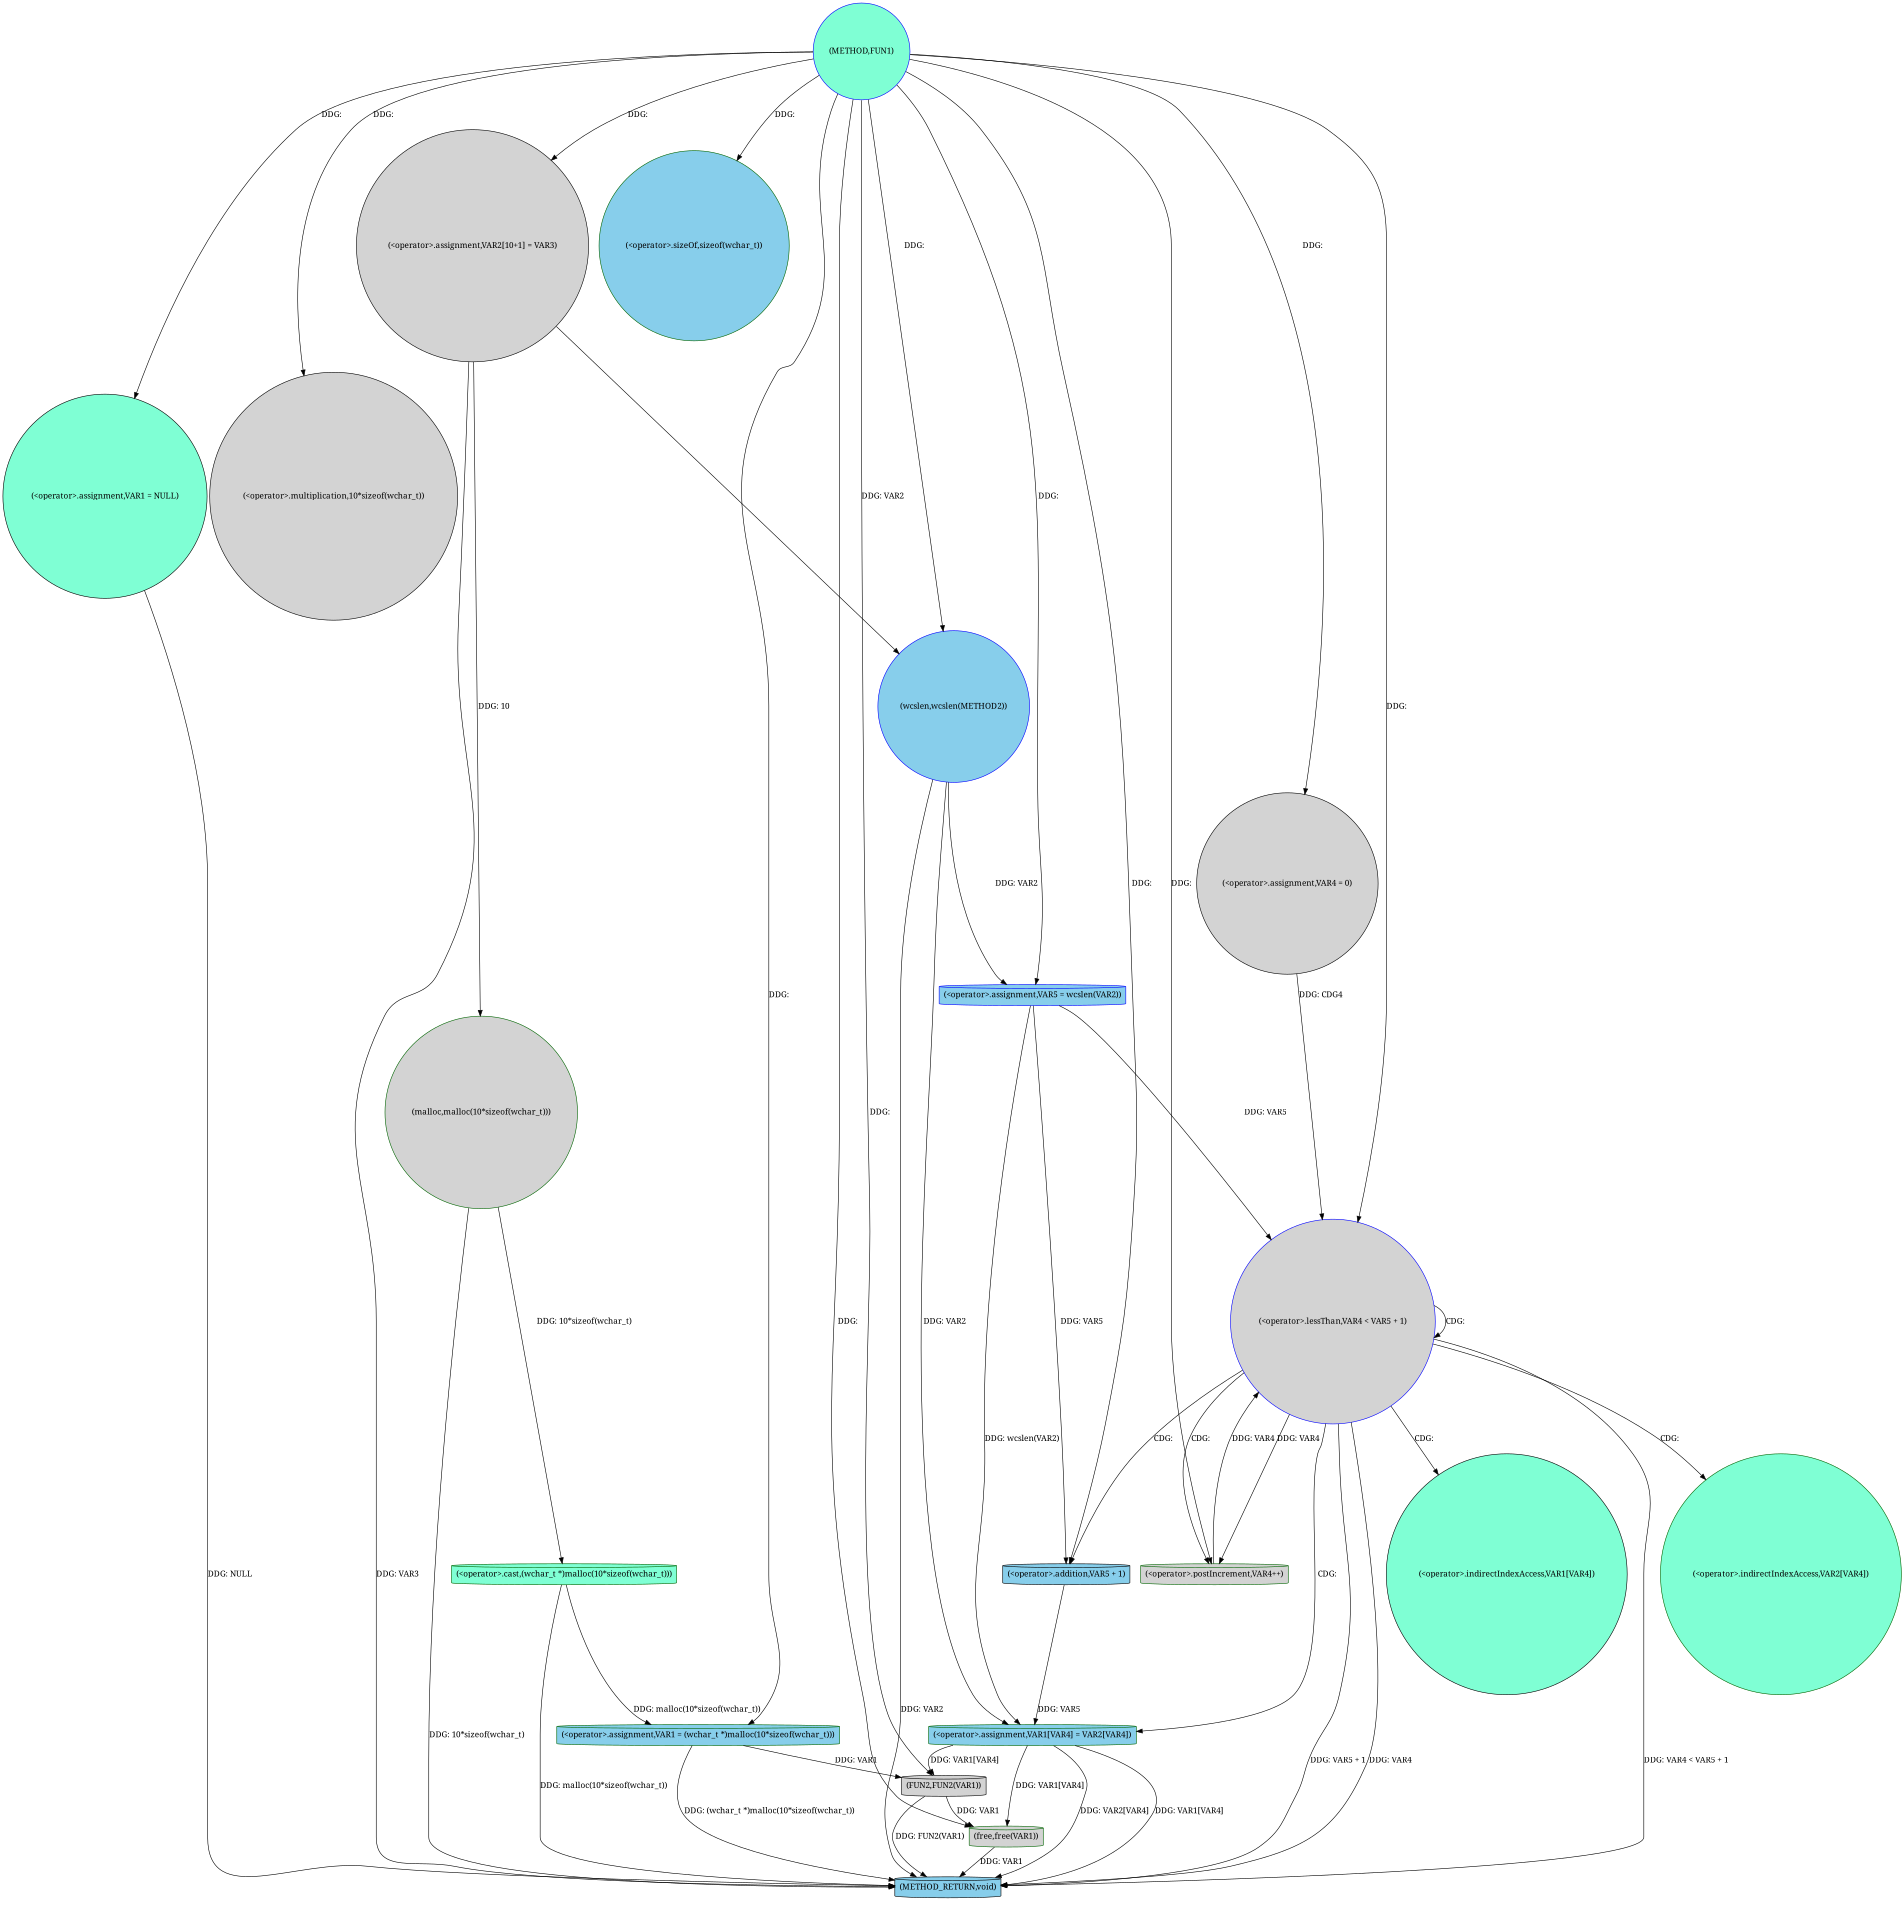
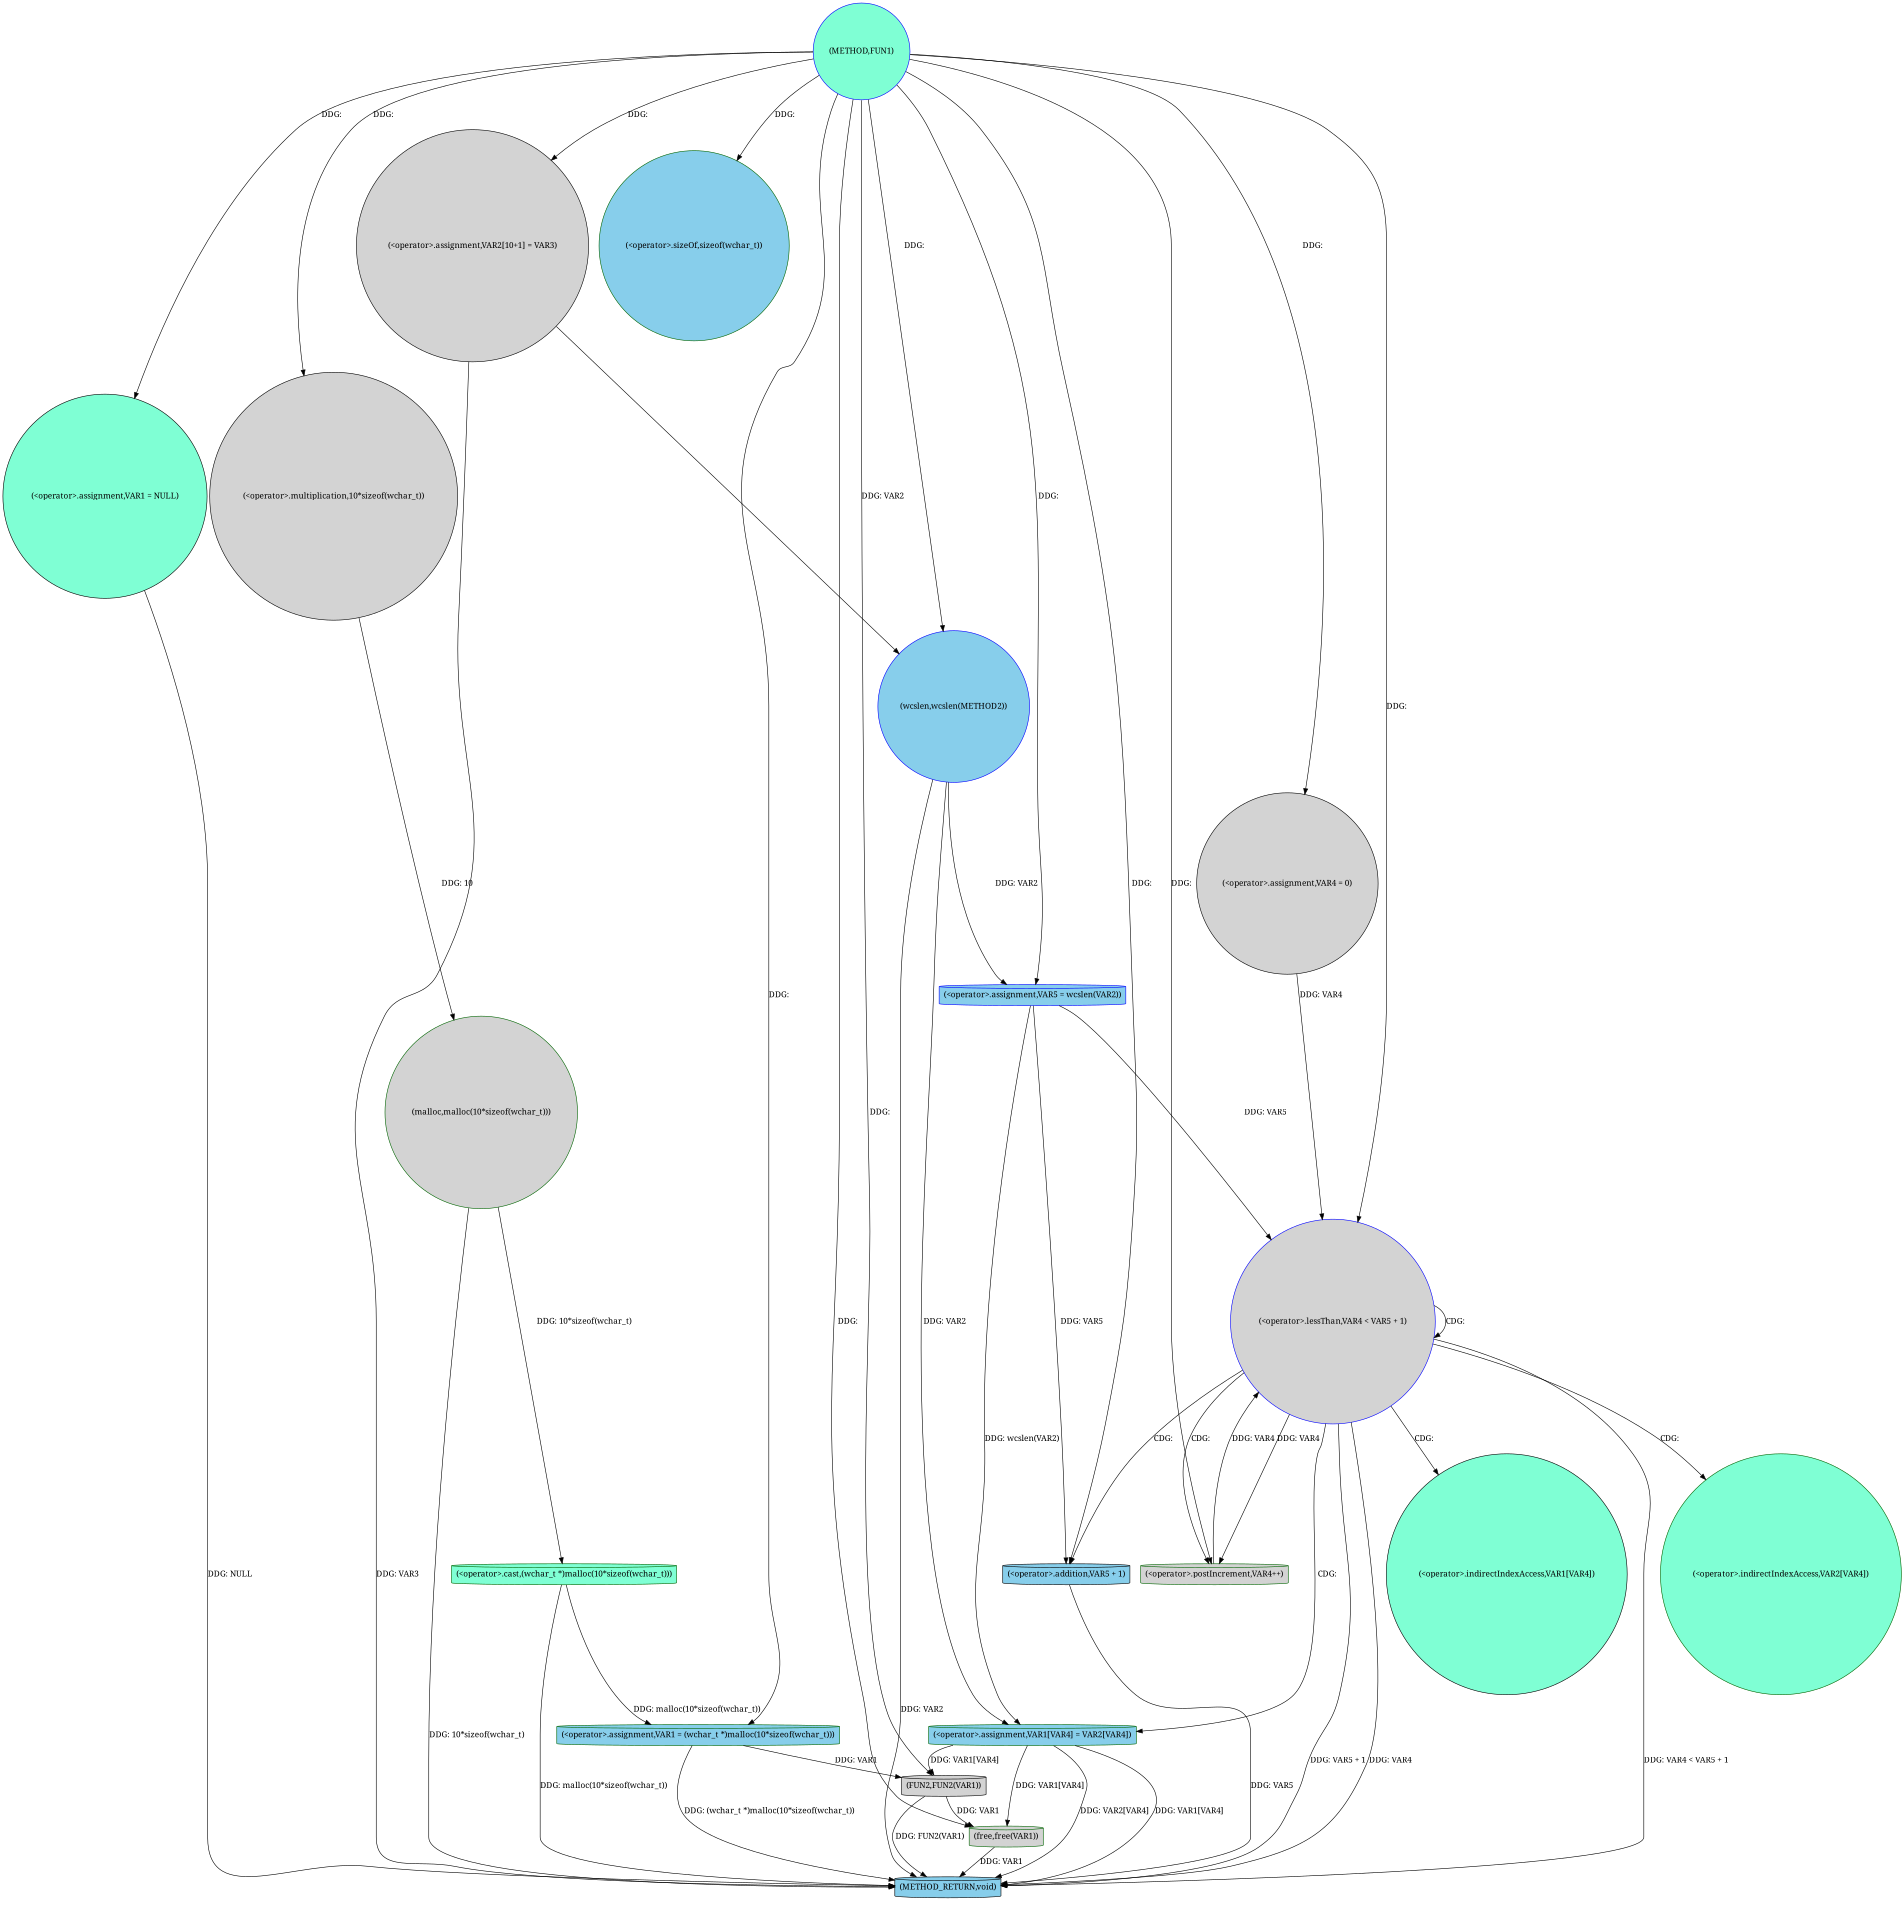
(477, 686) -> (403, 817)
(1321, 995) -> (1321, 995)
(1050, 1652) -> (1251, 1779)
